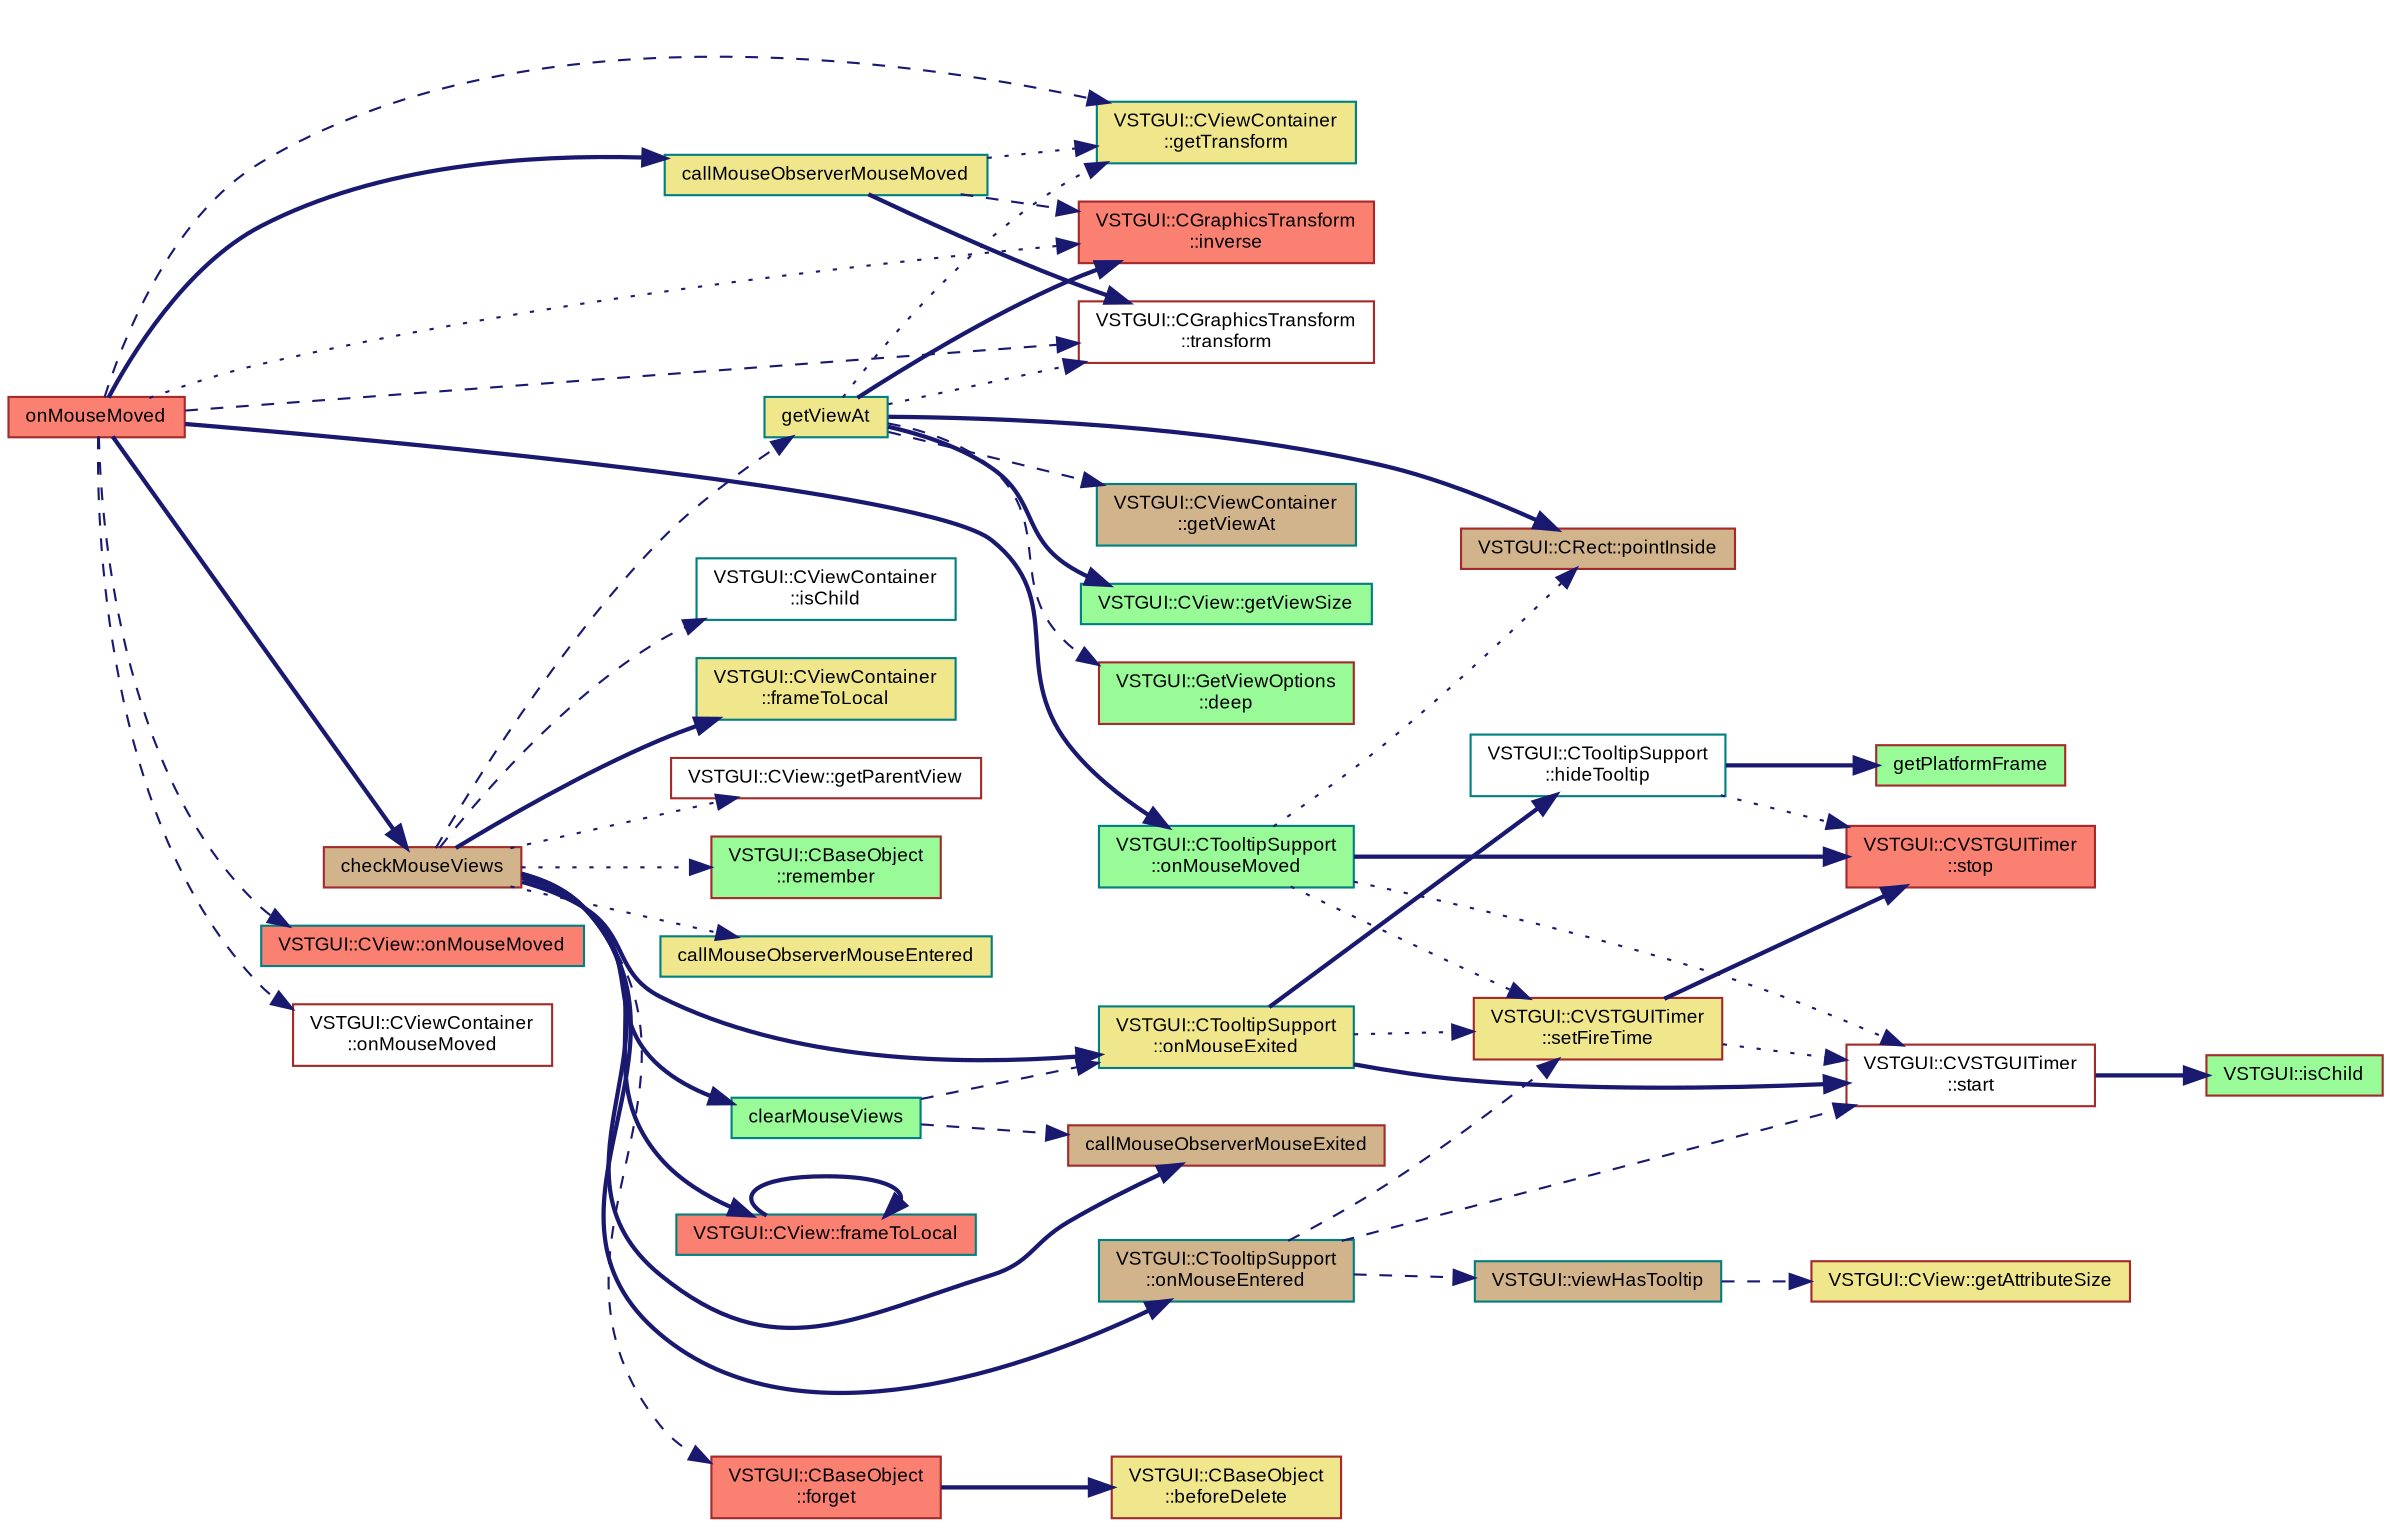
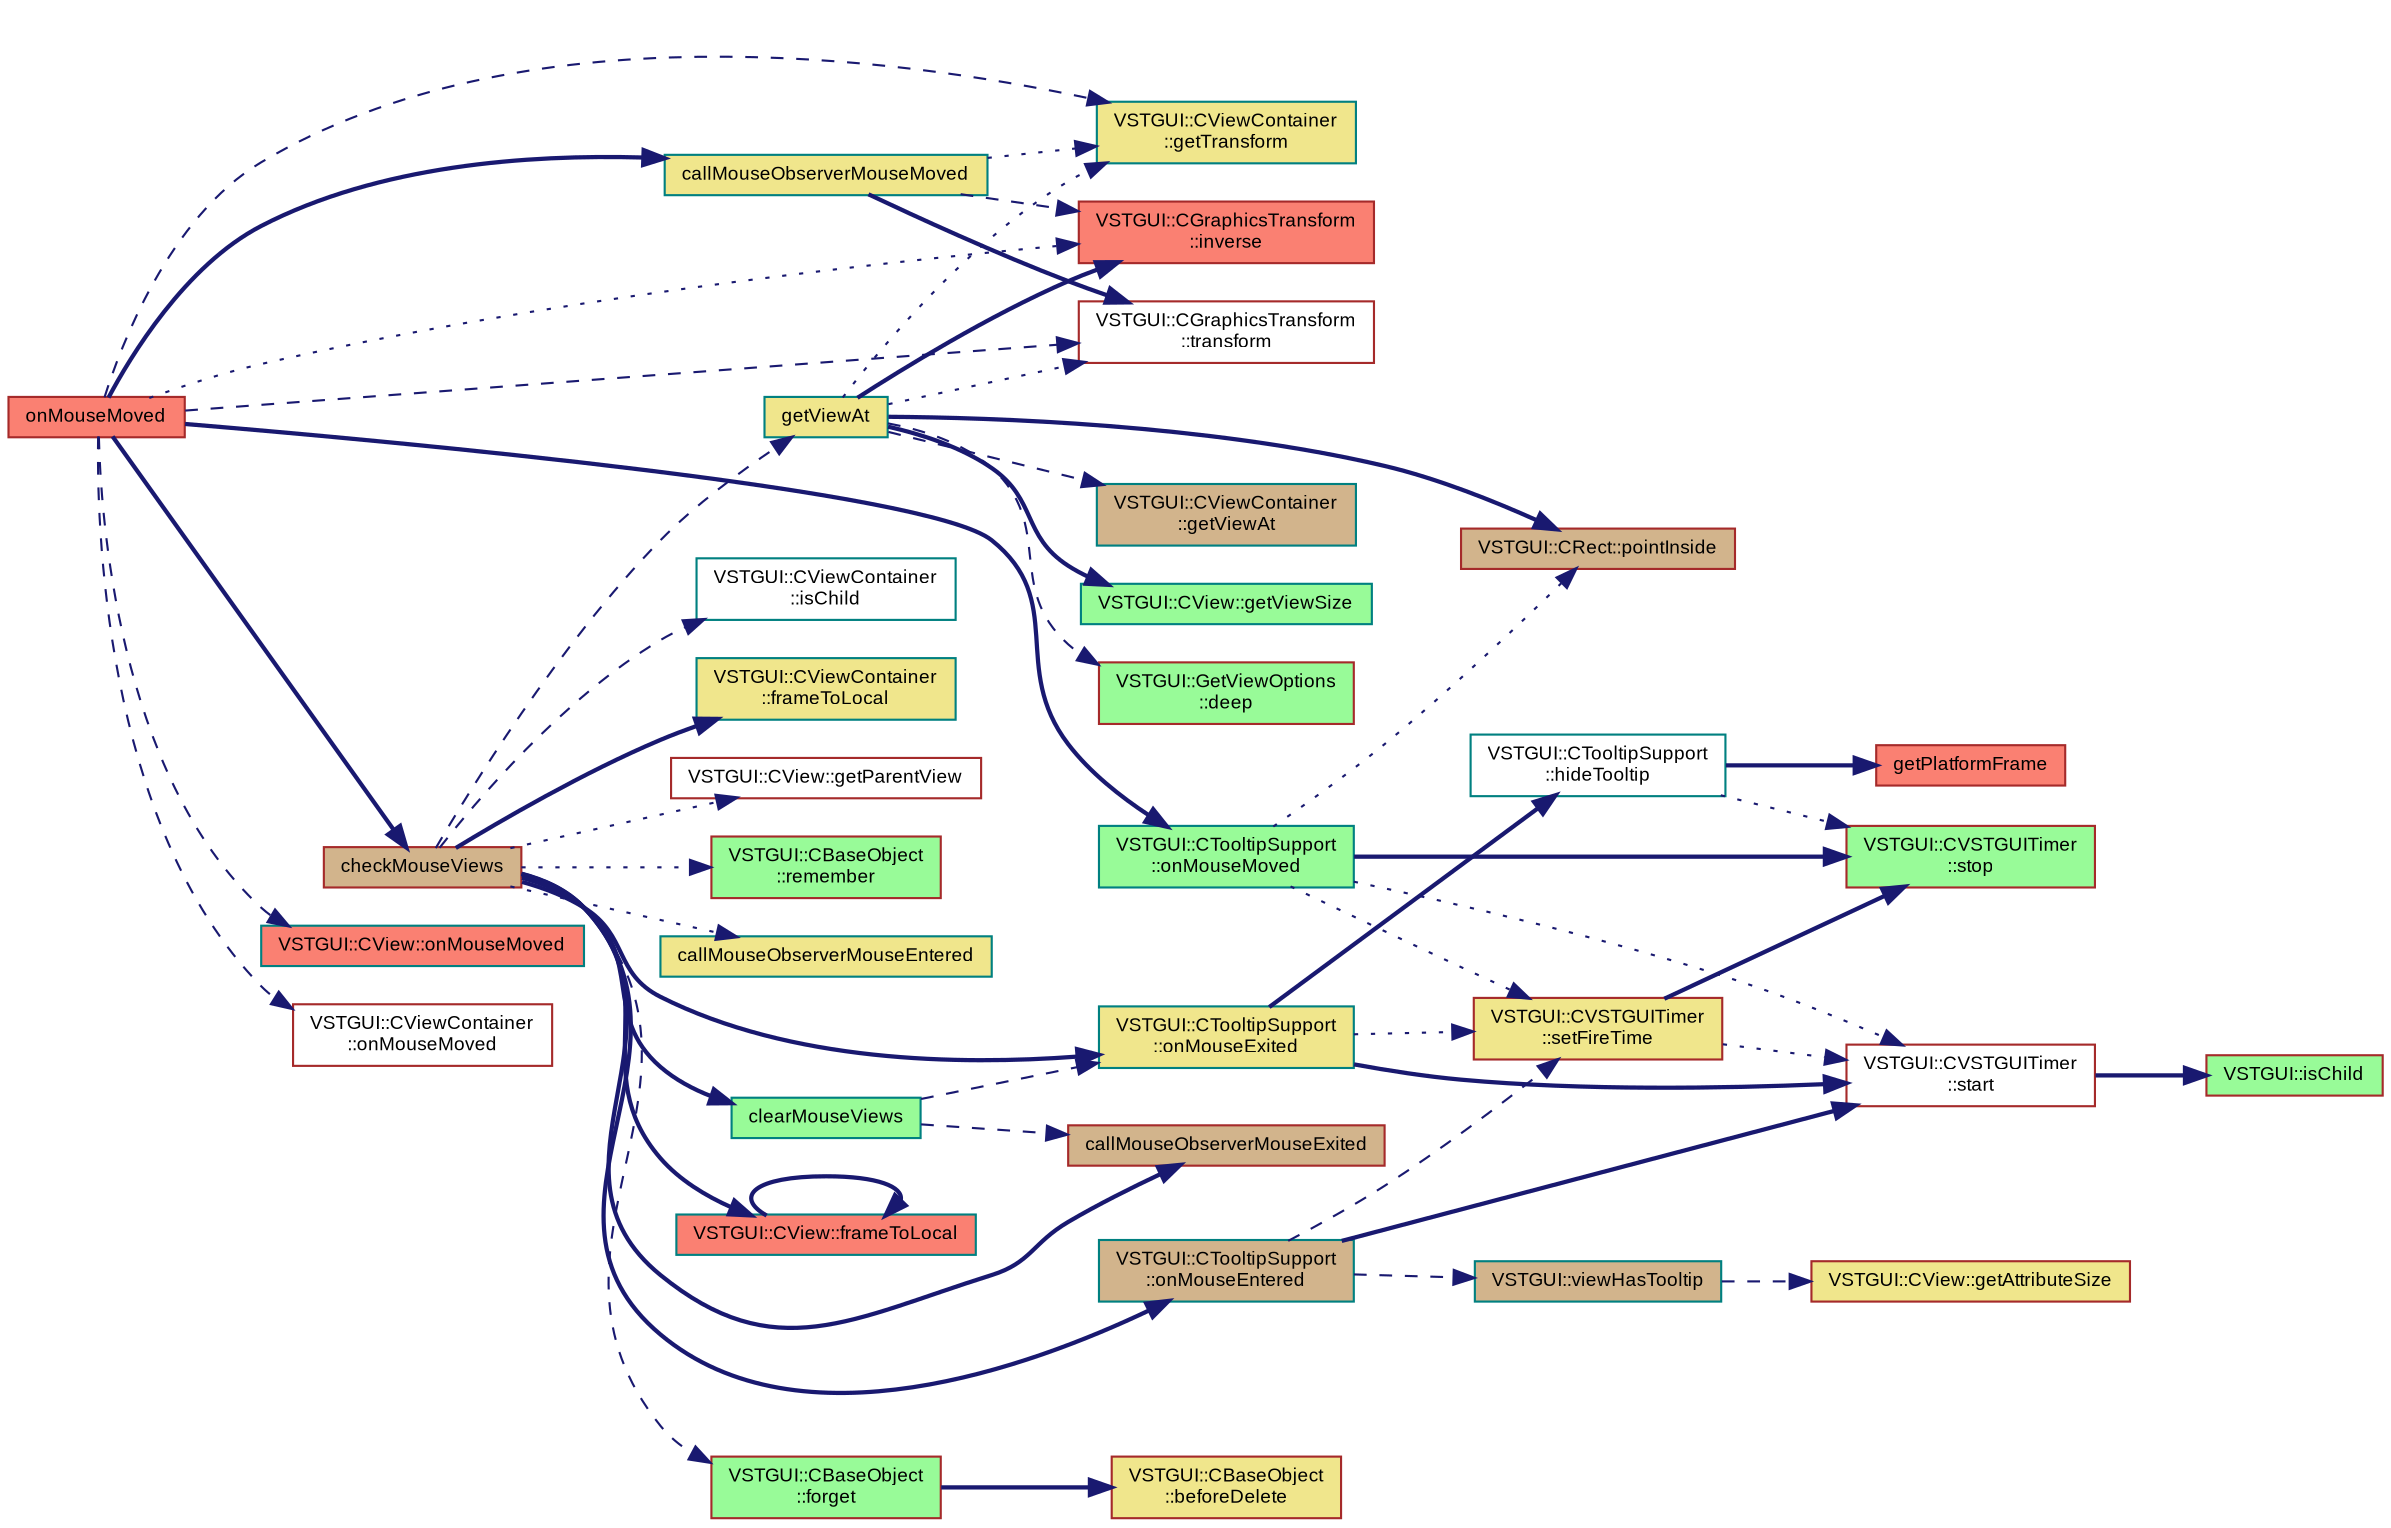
(1971, 765) -> (1971, 765)
(1971, 857) -> (1971, 857)
(1588, 1176) -> (1588, 1176)
(826, 1487) -> (826, 1487)
